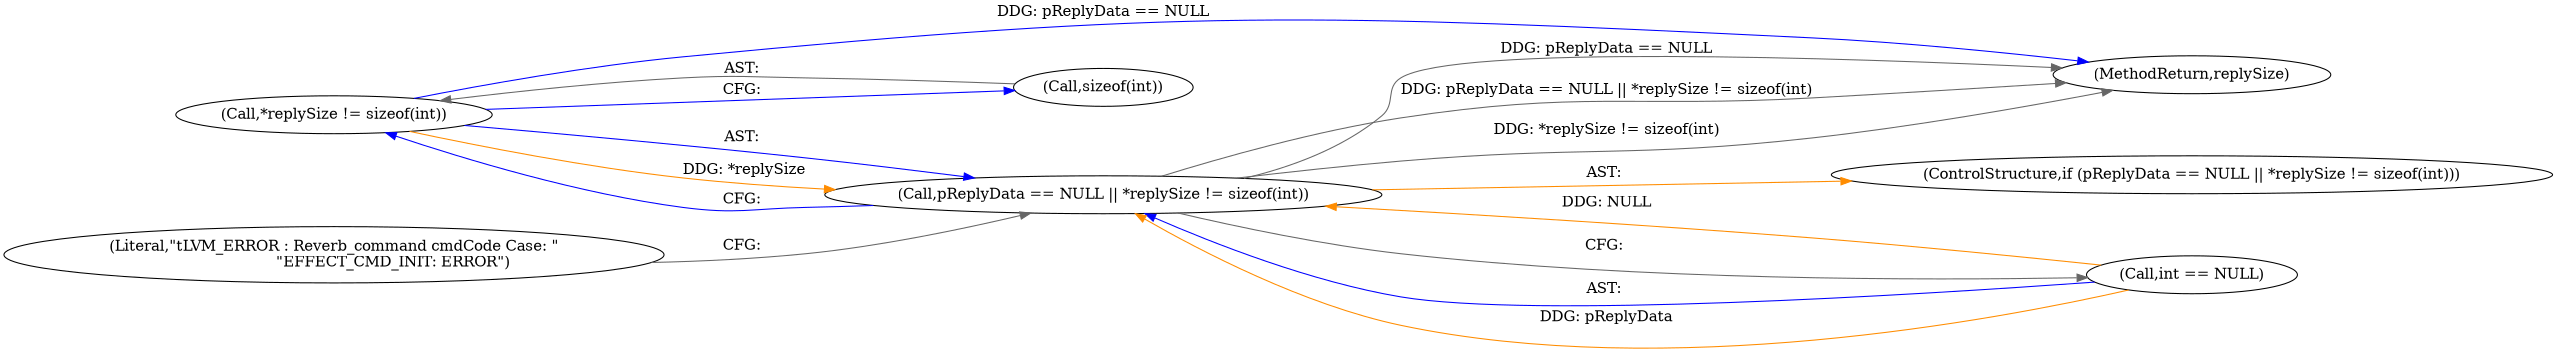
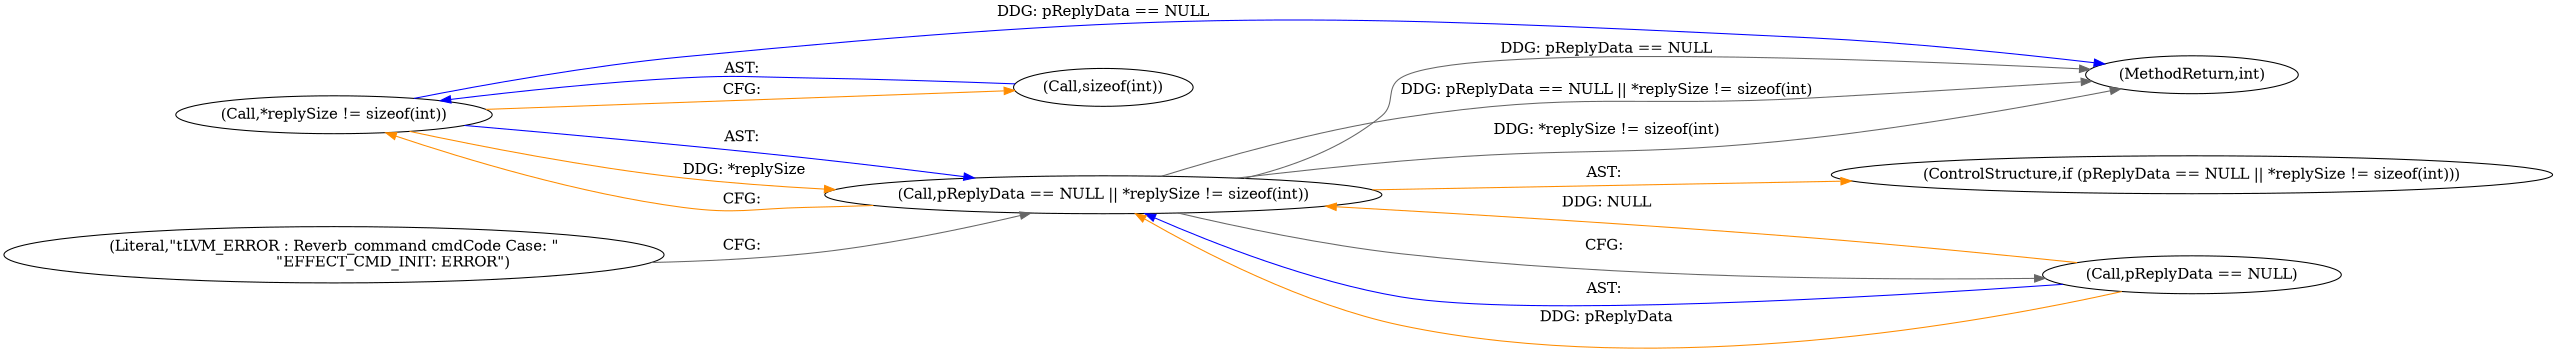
(2192, 75) -> (2192, 75)
(732, 76) -> (732, 76)
(745, 100) -> (745, 100)
(631, 199) -> (631, 199)
(2192, 275) -> (2192, 275)
